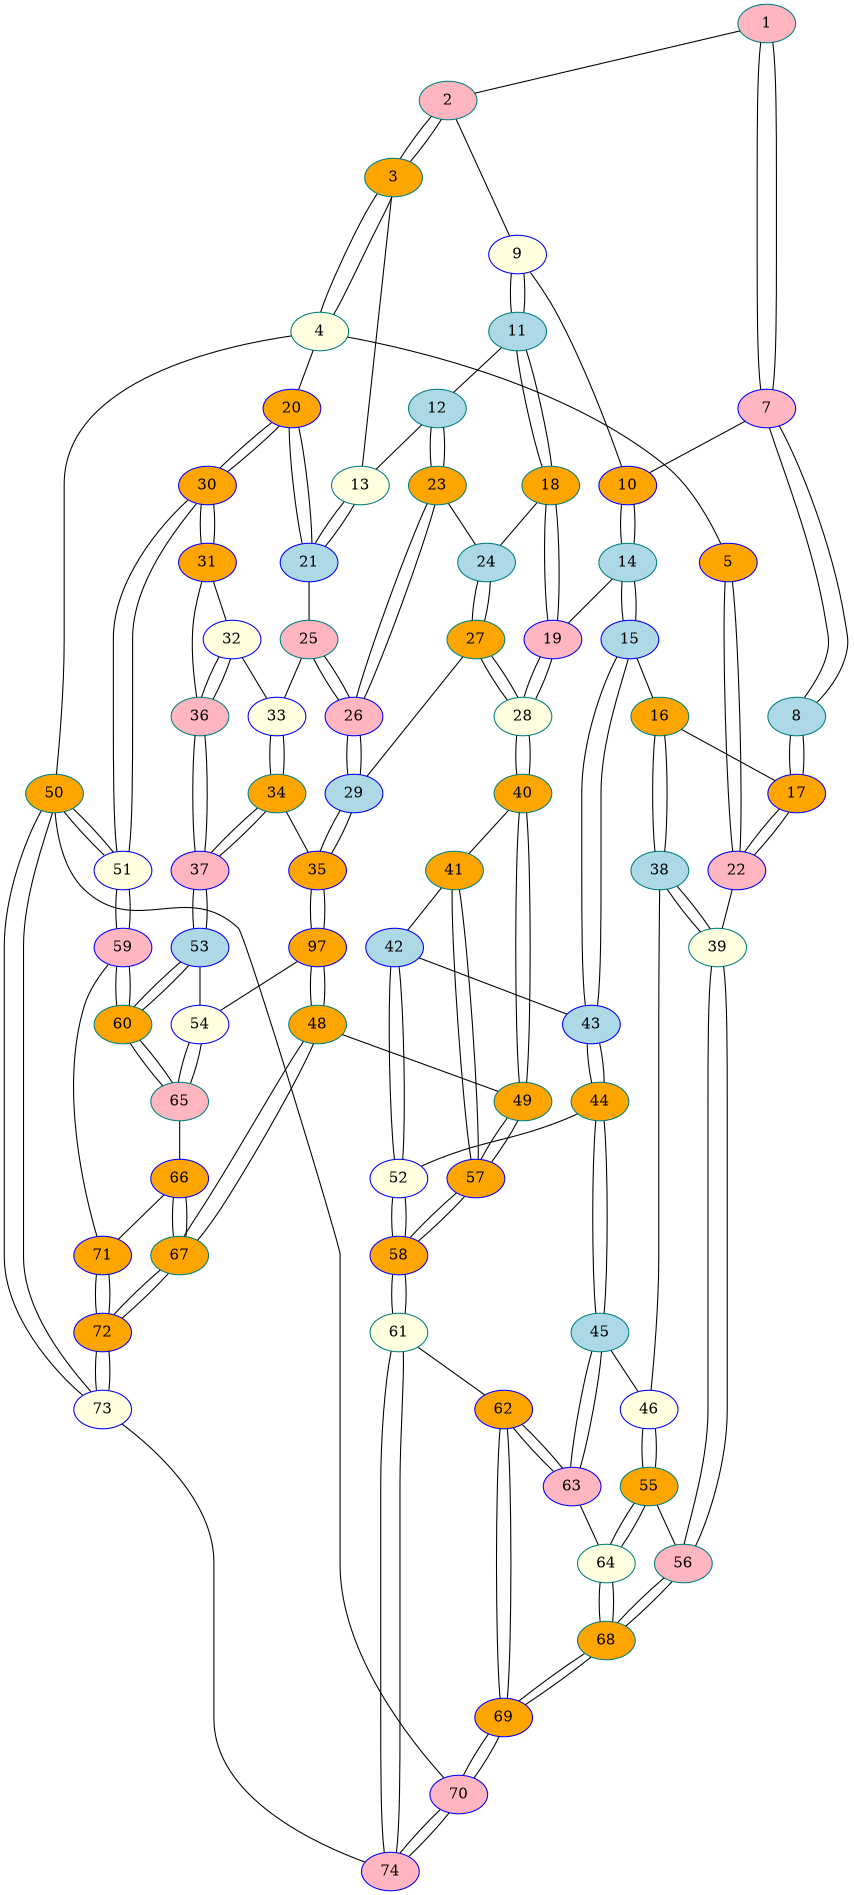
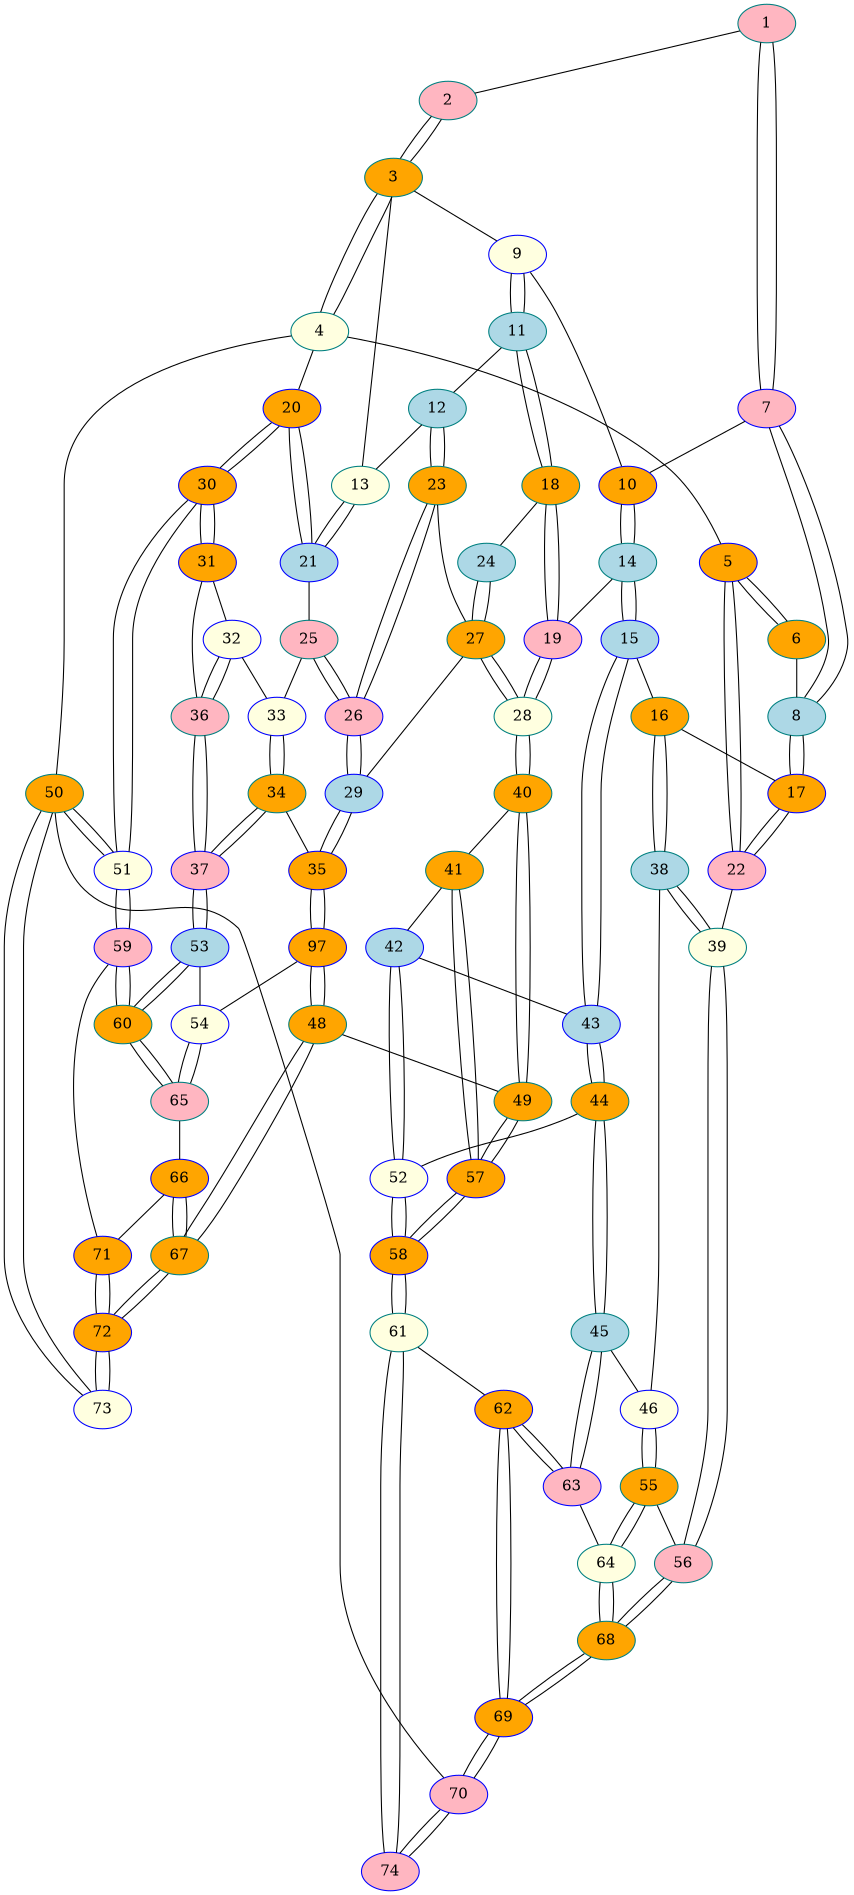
(483, 178) -> (456, 216)
(462, 524) -> (444, 565)
none -> (797, 640)
(214, 1665) -> none
